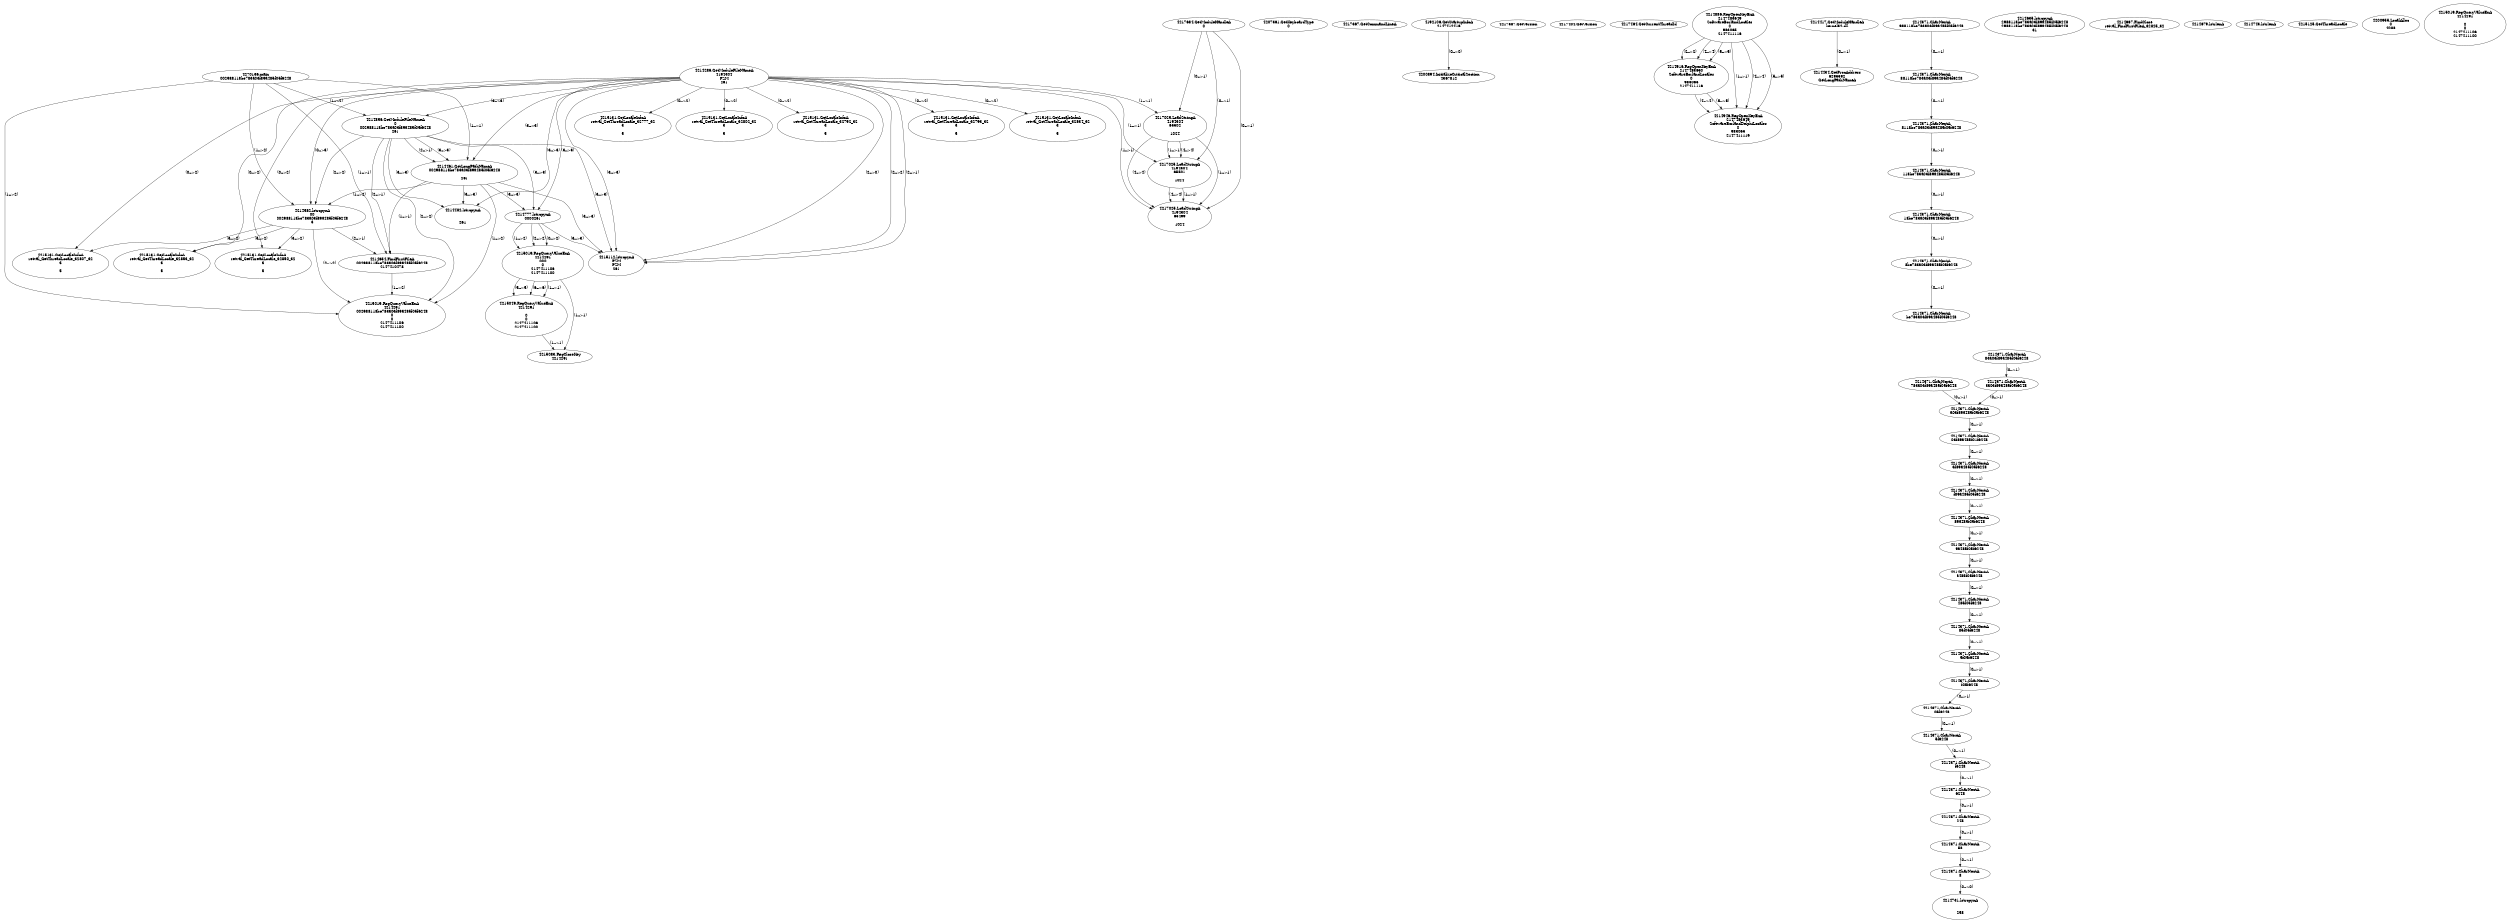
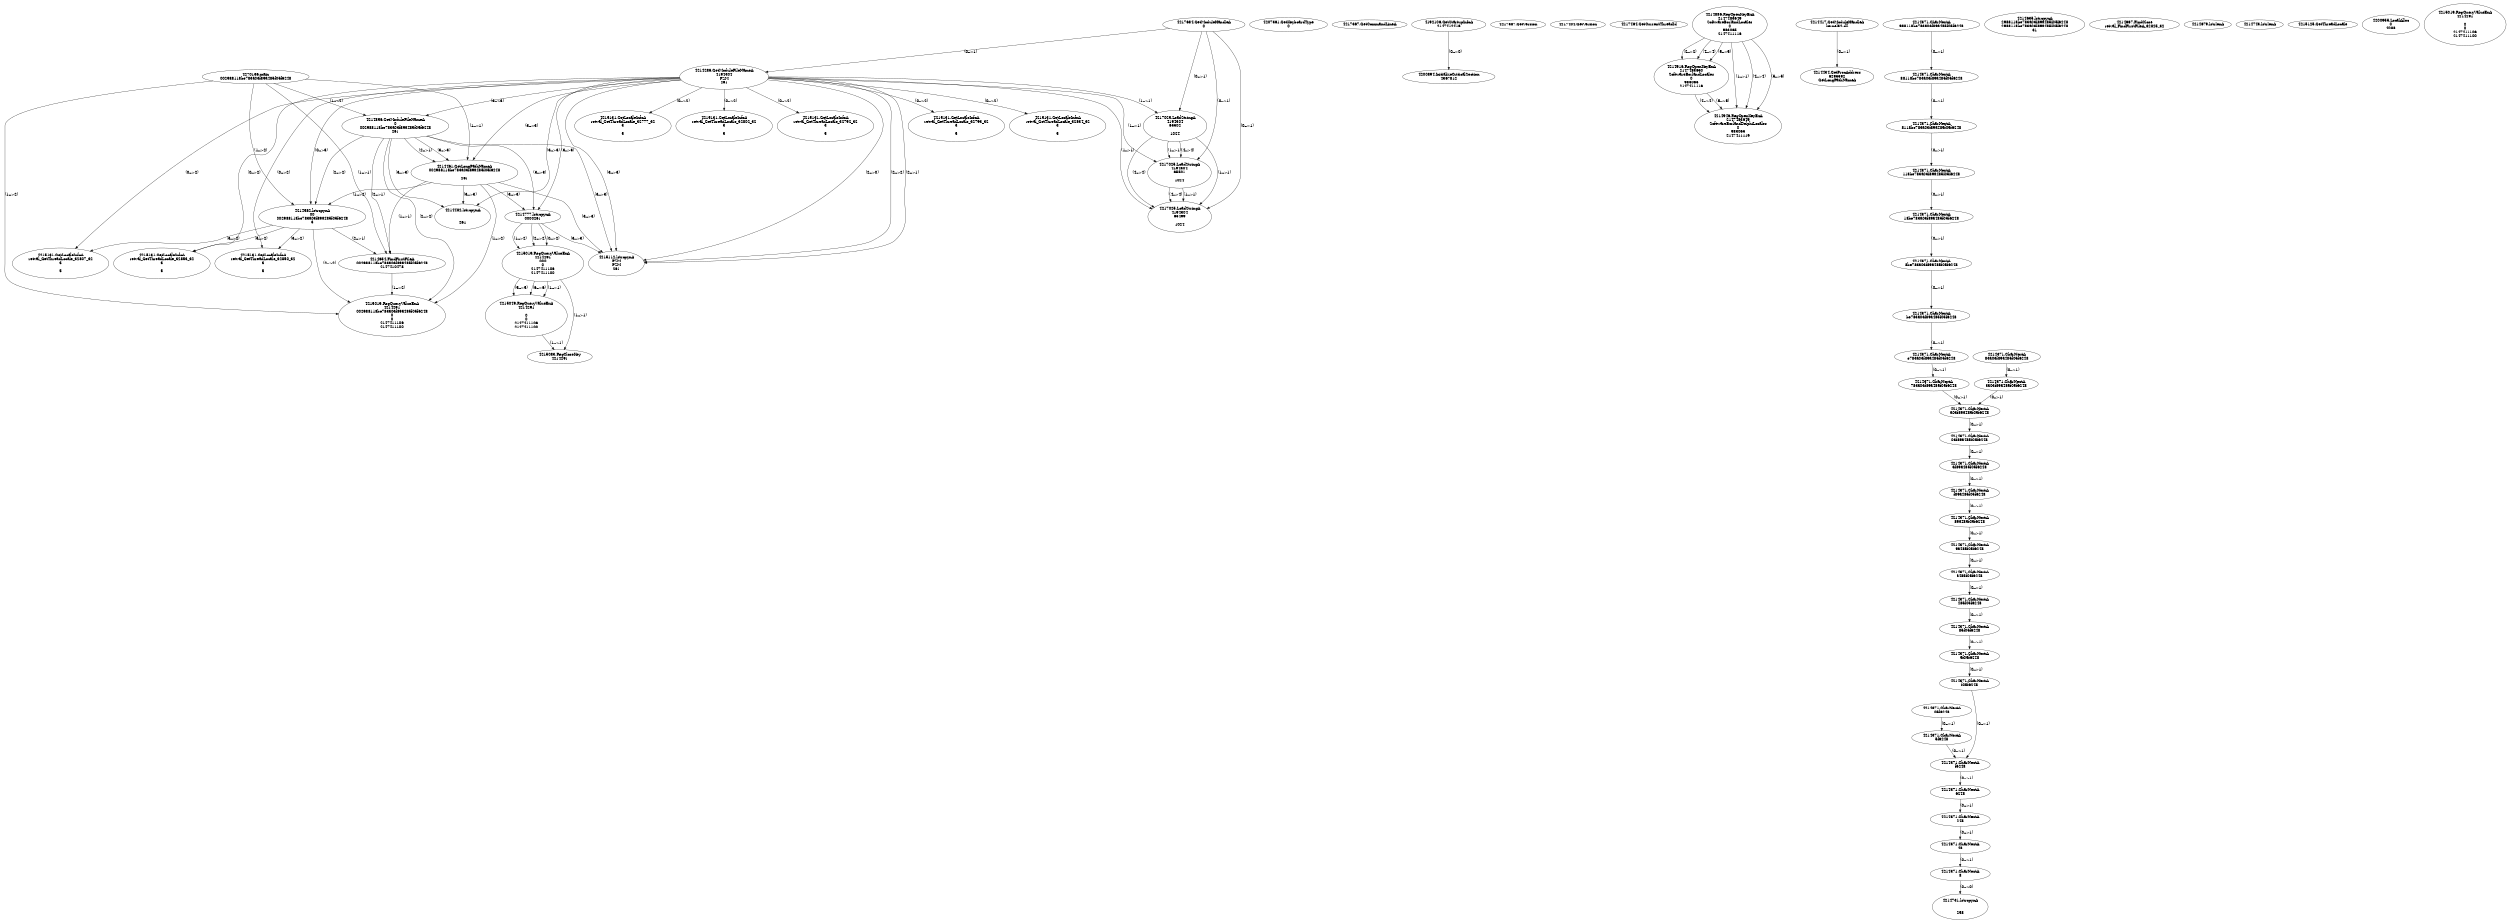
none -> (969, 50)
none -> (1931, 357)
(1970, 438) -> (1970, 438)
(1957, 696) -> (1977, 724)
(1960, 847) -> (1960, 847)
